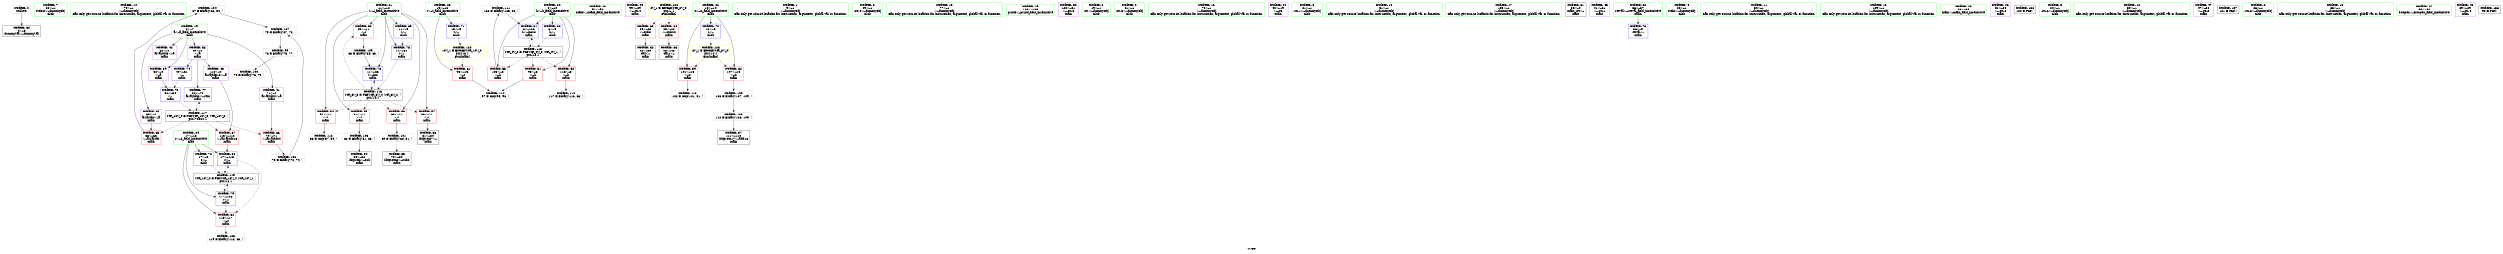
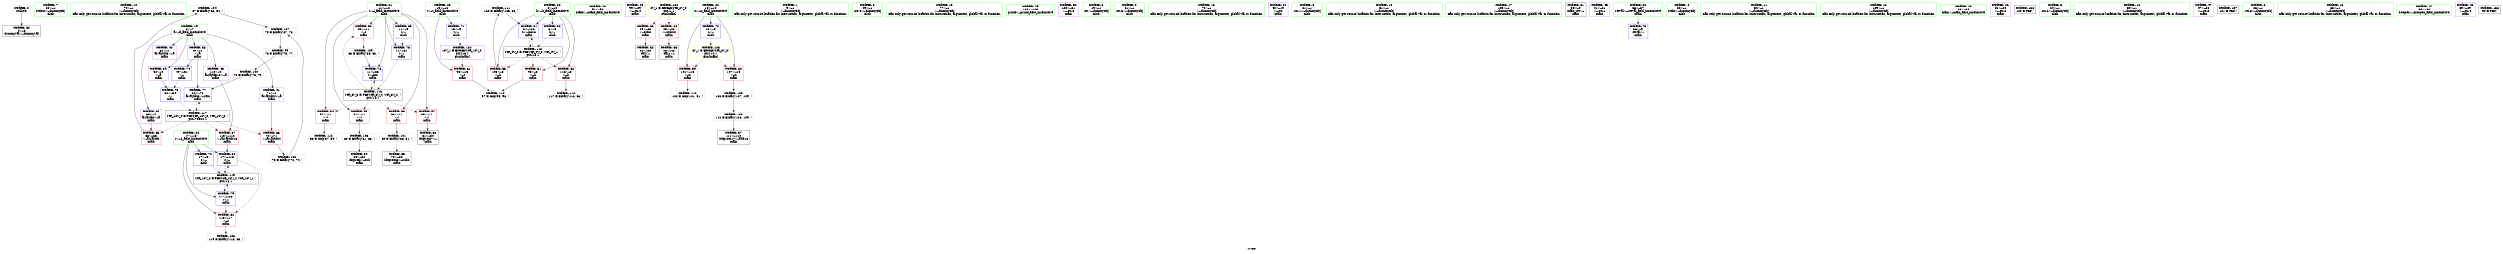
(462, 52) -> (462, 52)
(206, 62) -> (212, 50)
none -> (227, 83)
